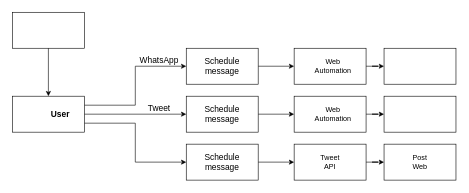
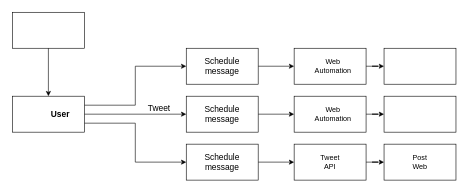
(159, 60) -> none
